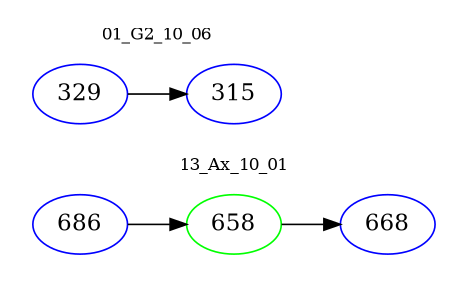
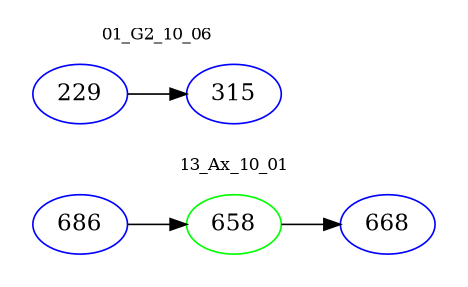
(80, 94) -> (80, 94)
